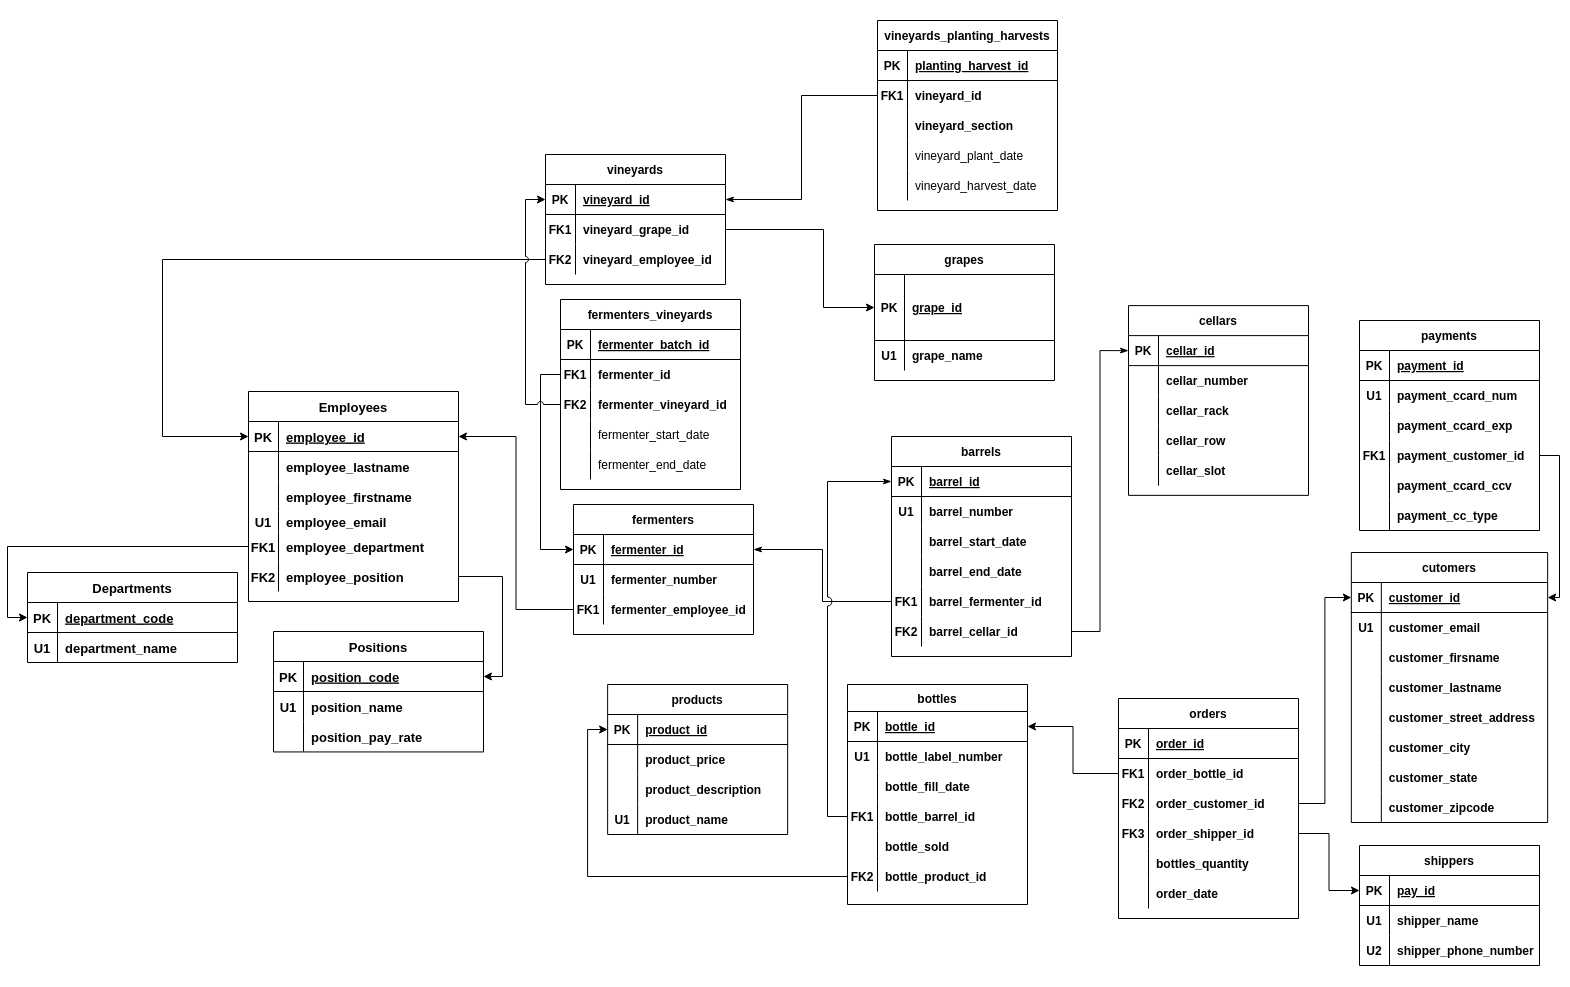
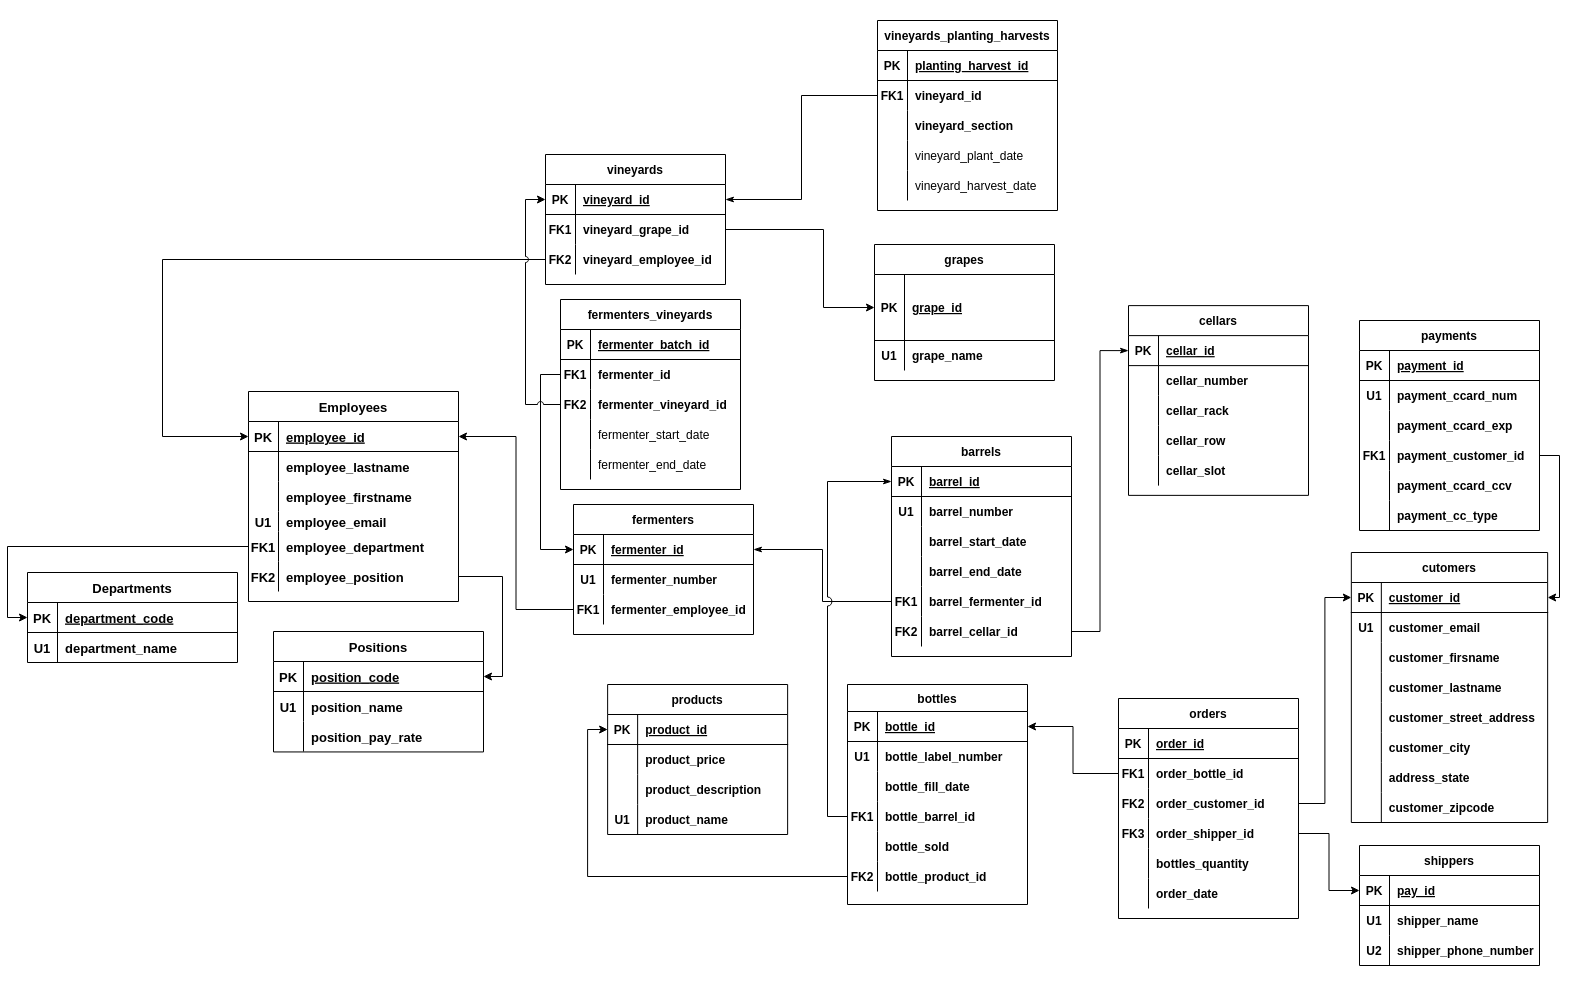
(1436, 778) -> (1433, 778)
